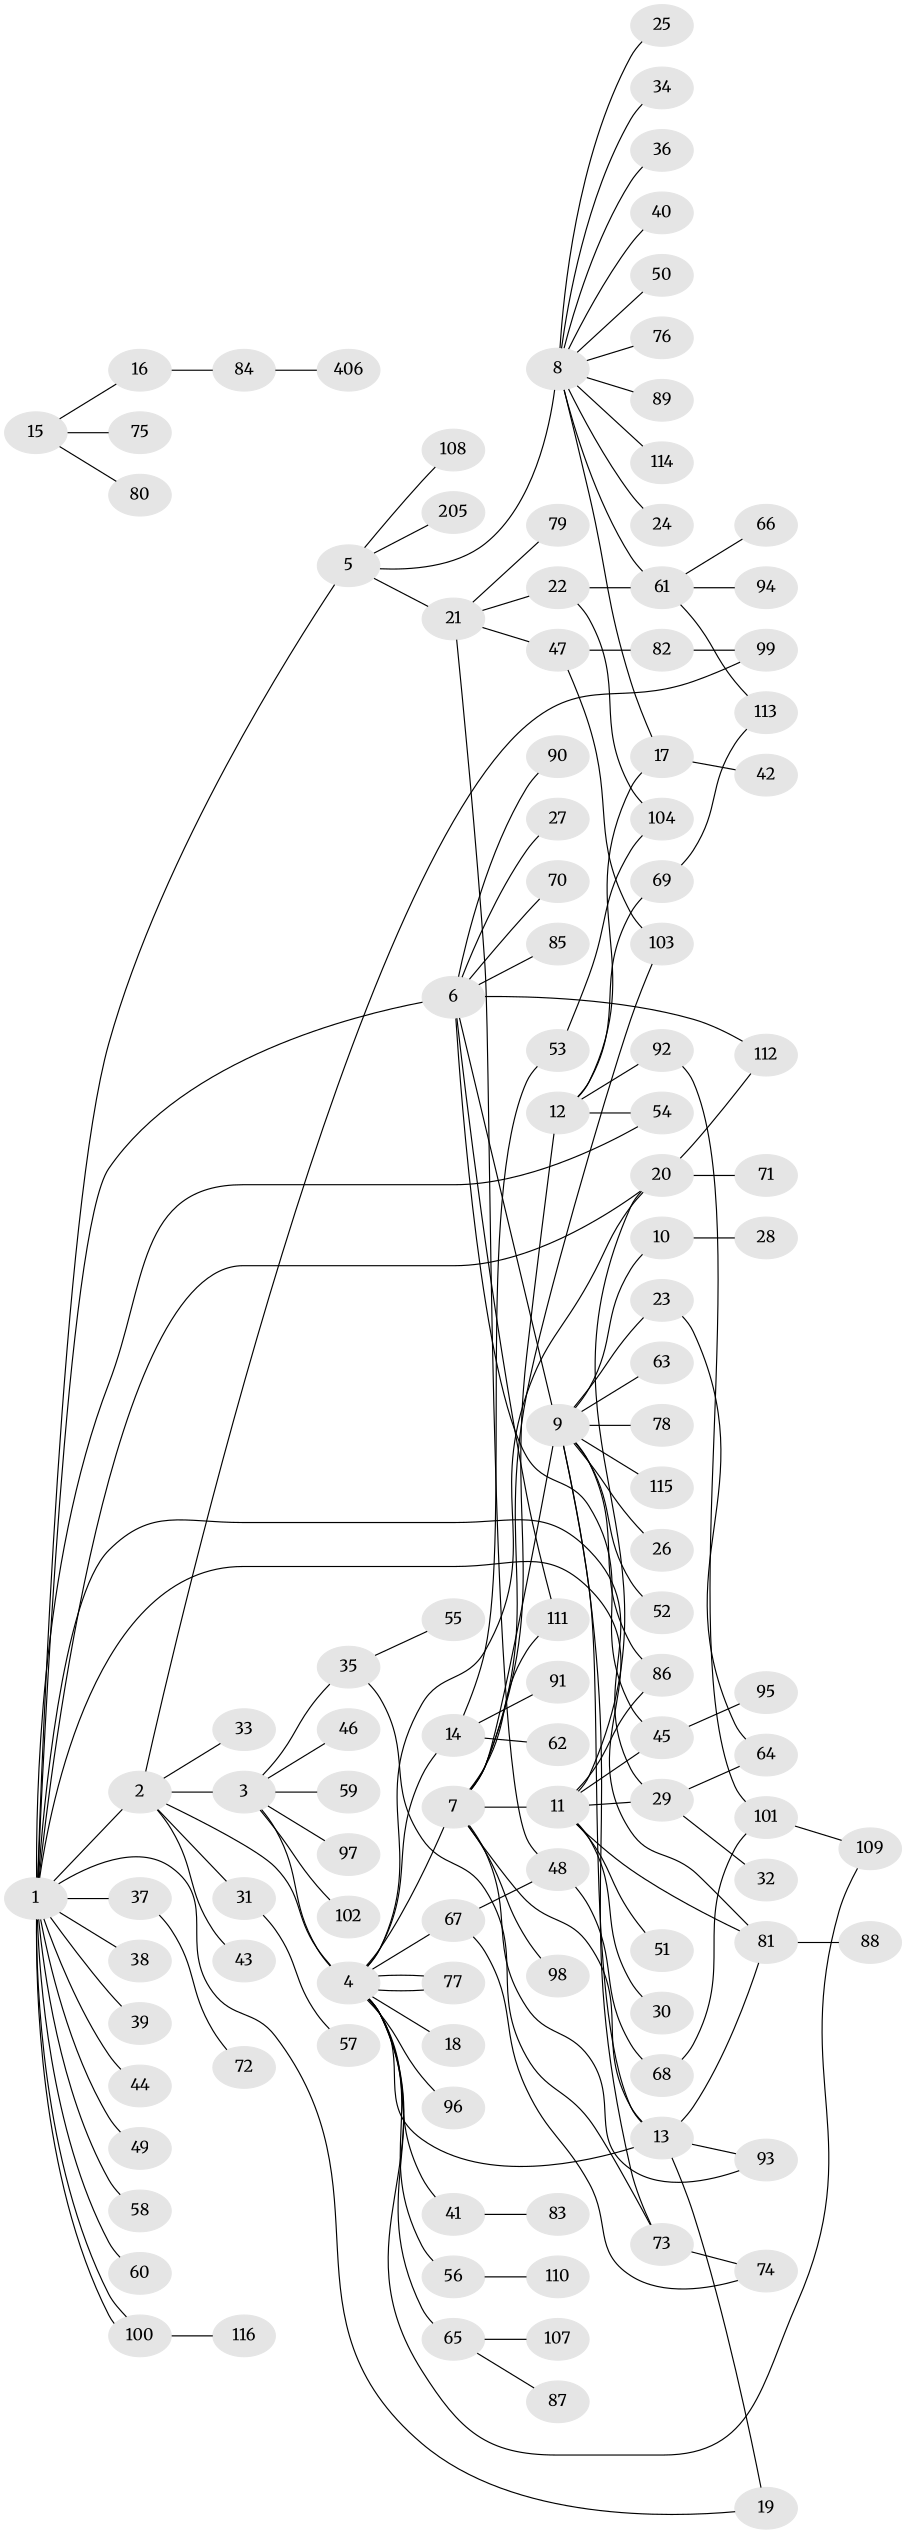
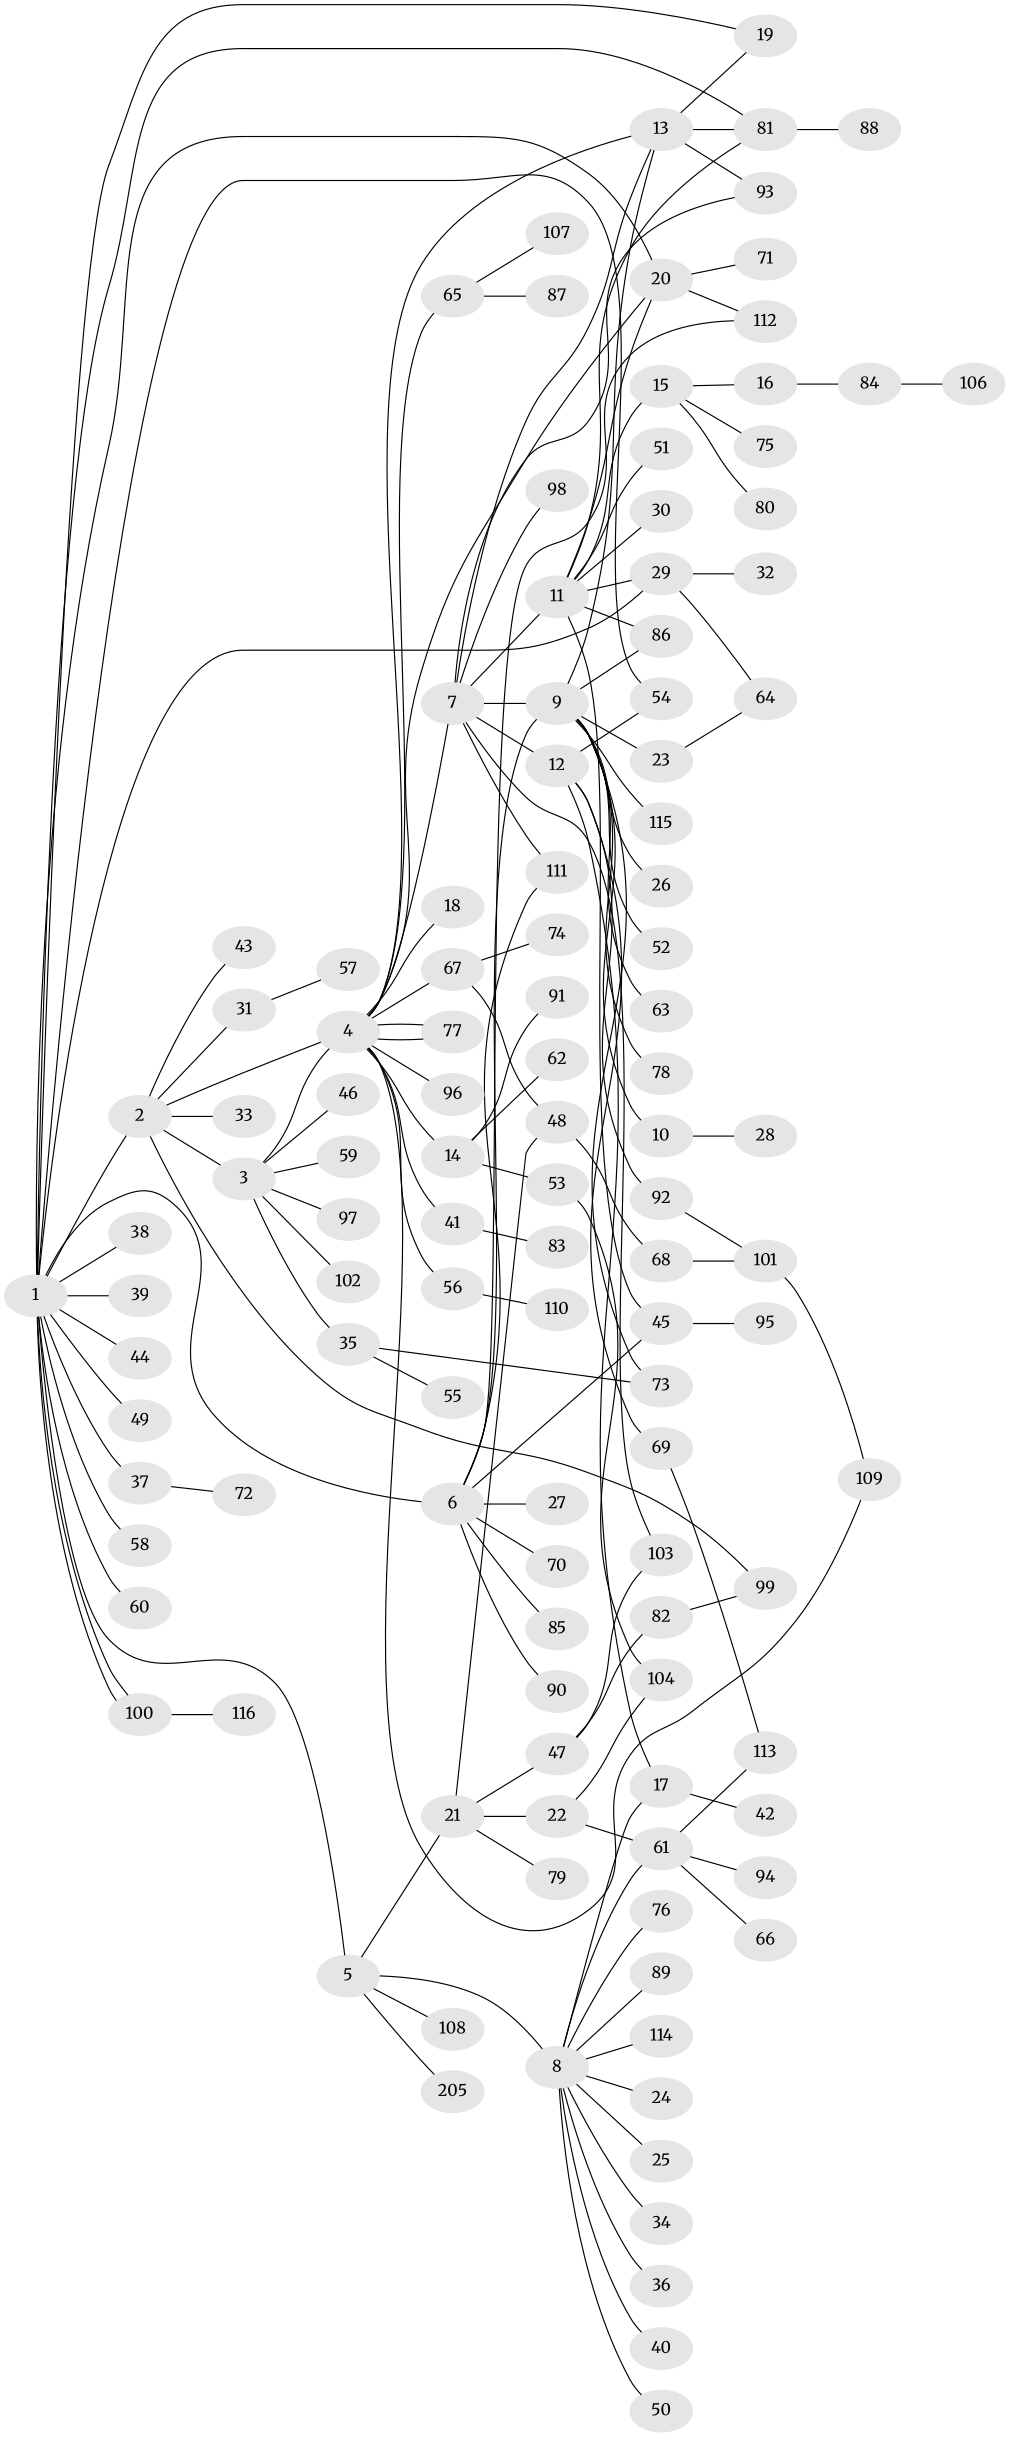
(349, 370) -> (974, 384)
none -> (608, 491)
(714, 2258) -> none
